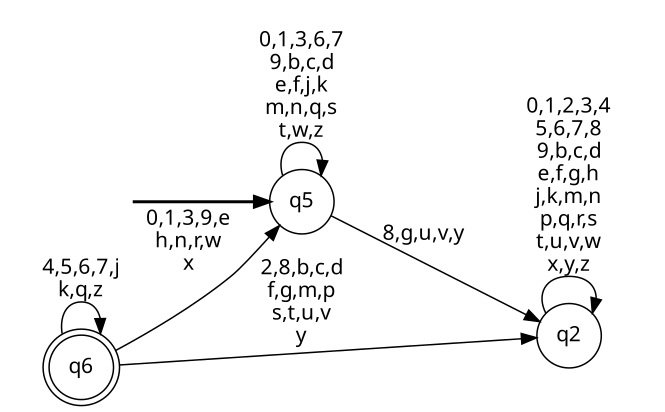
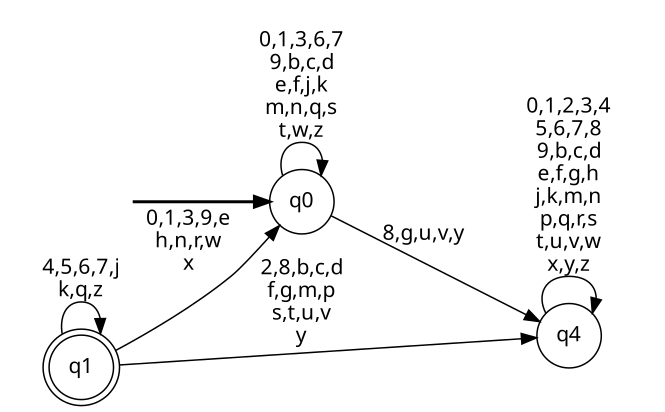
(302, 202) -> (302, 202)
(569, 336) -> (569, 336)
(81, 367) -> (81, 367)
